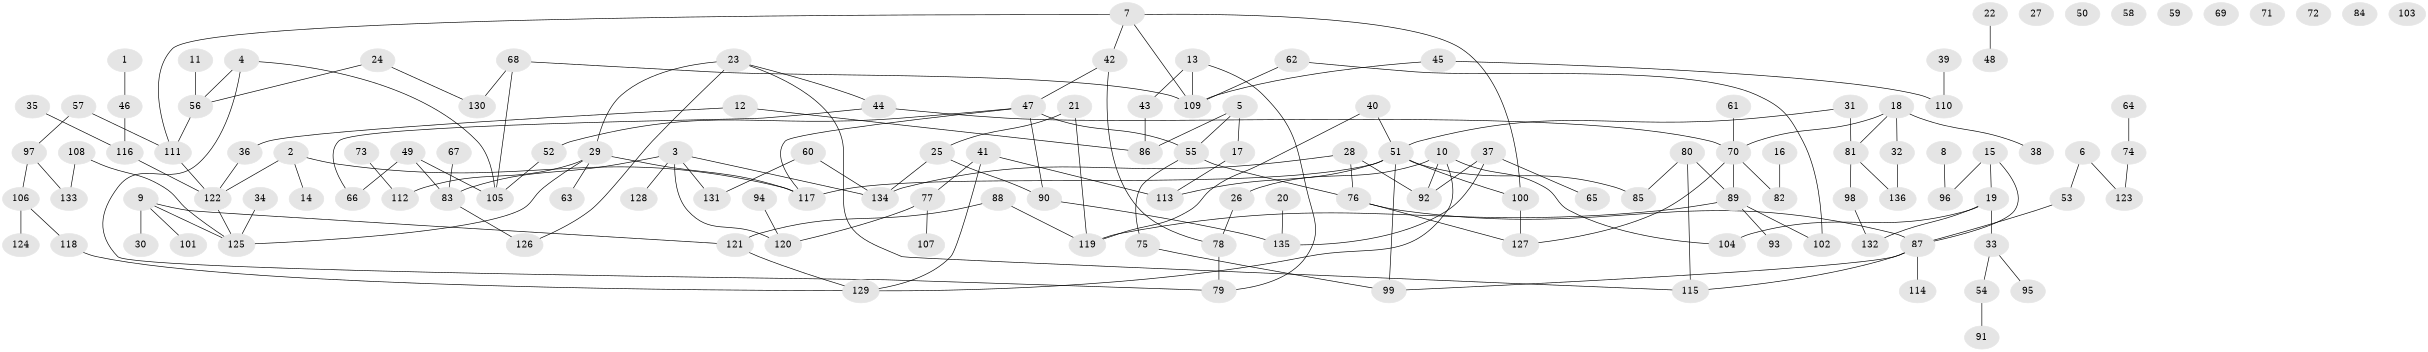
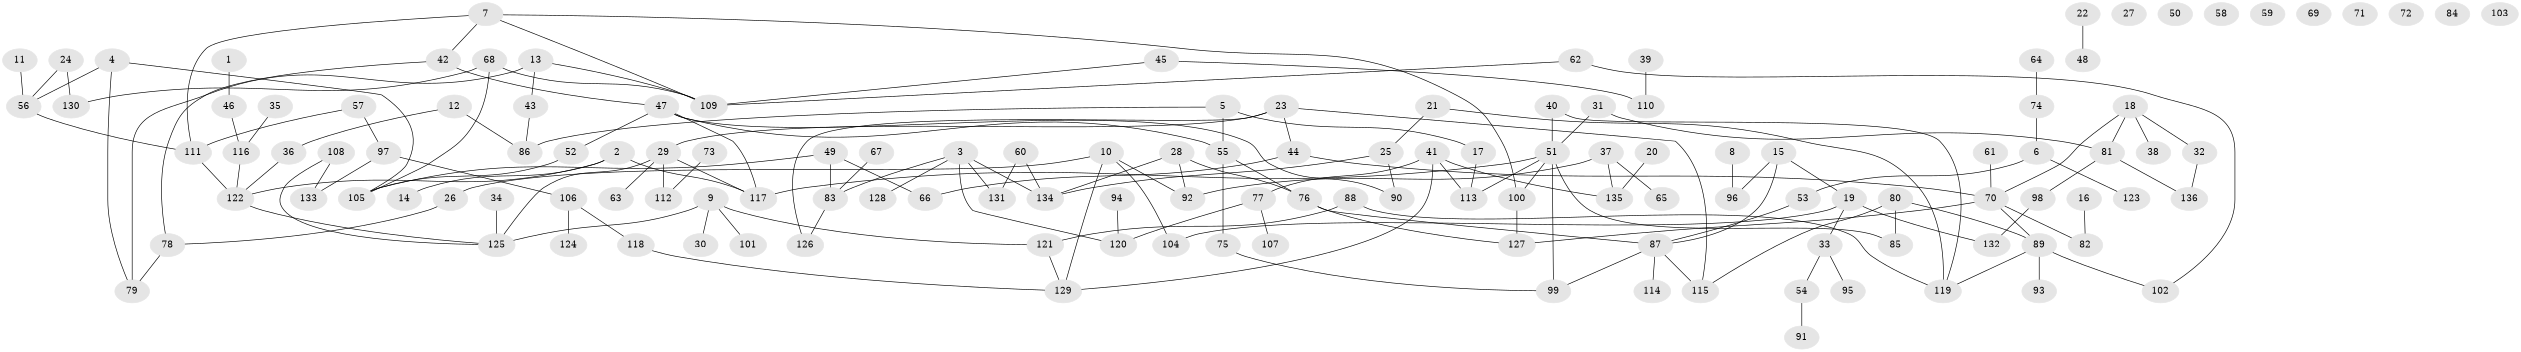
(2127, 176) -> (2037, 130)
(1159, 217) -> (1520, 182)
